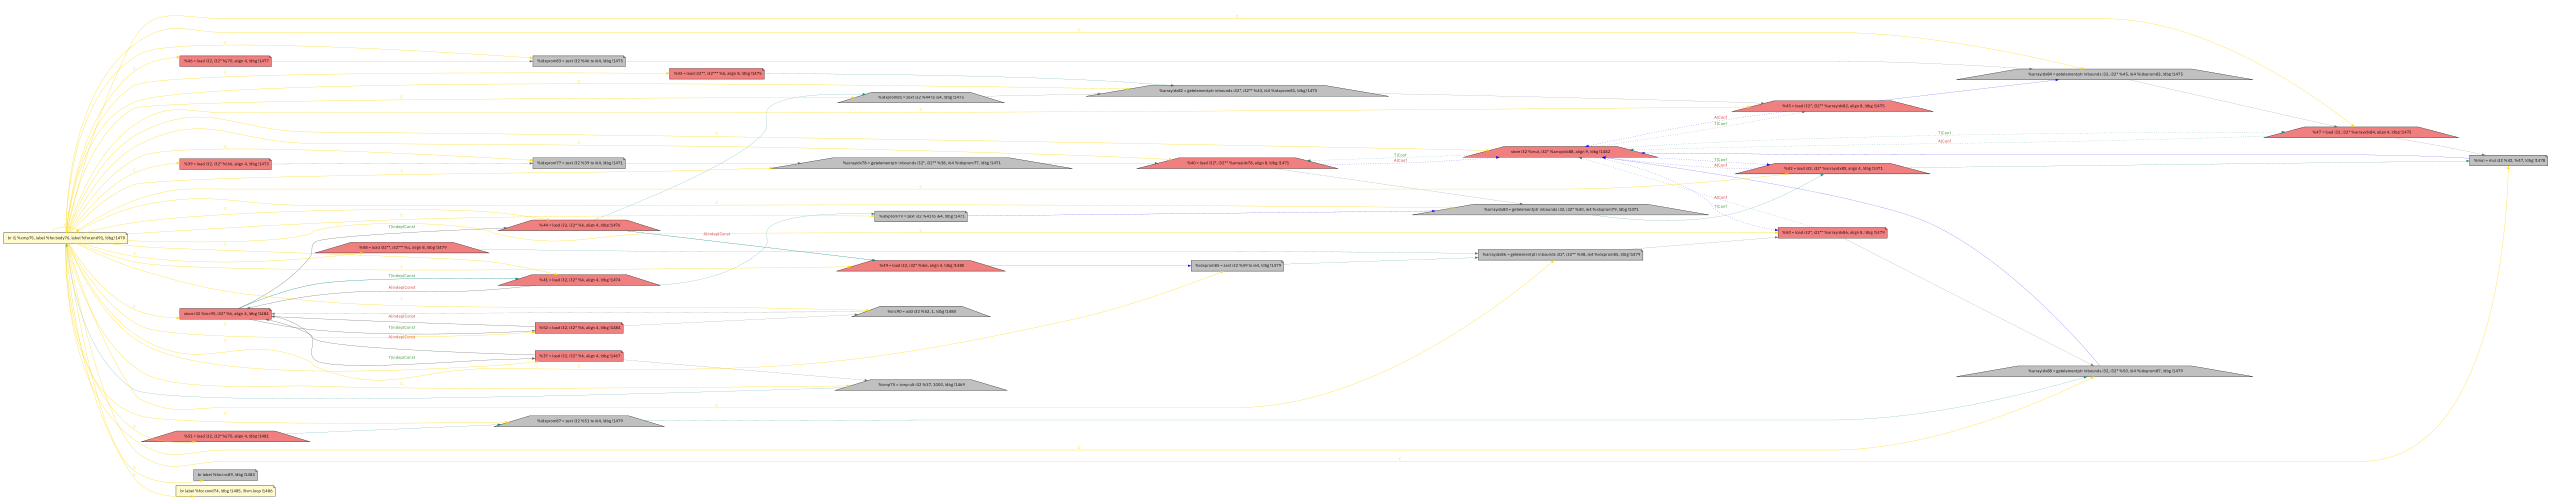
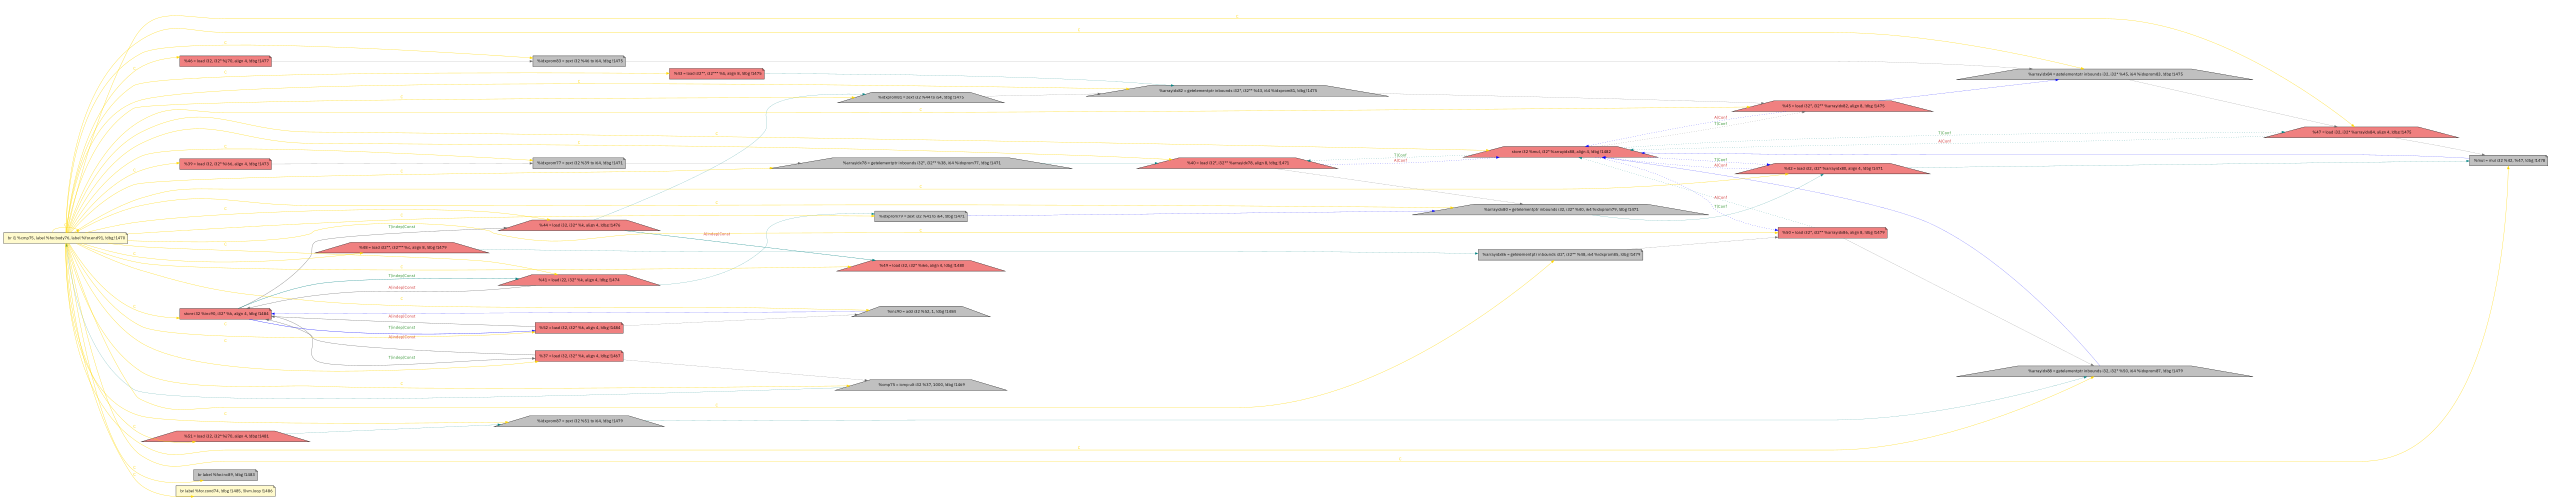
(1561, 152) -> (1561, 152)
(1237, 266) -> none
(579, 280) -> (579, 280)
(570, 313) -> (570, 313)
(390, 334) -> (390, 334)
